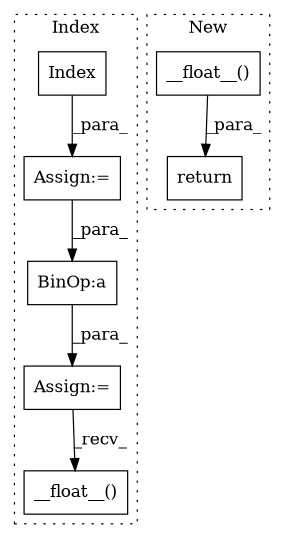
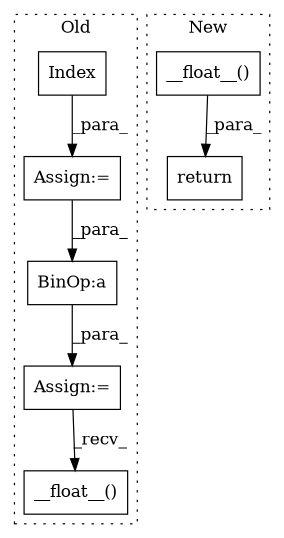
(76, 28) -> (76, 28)
